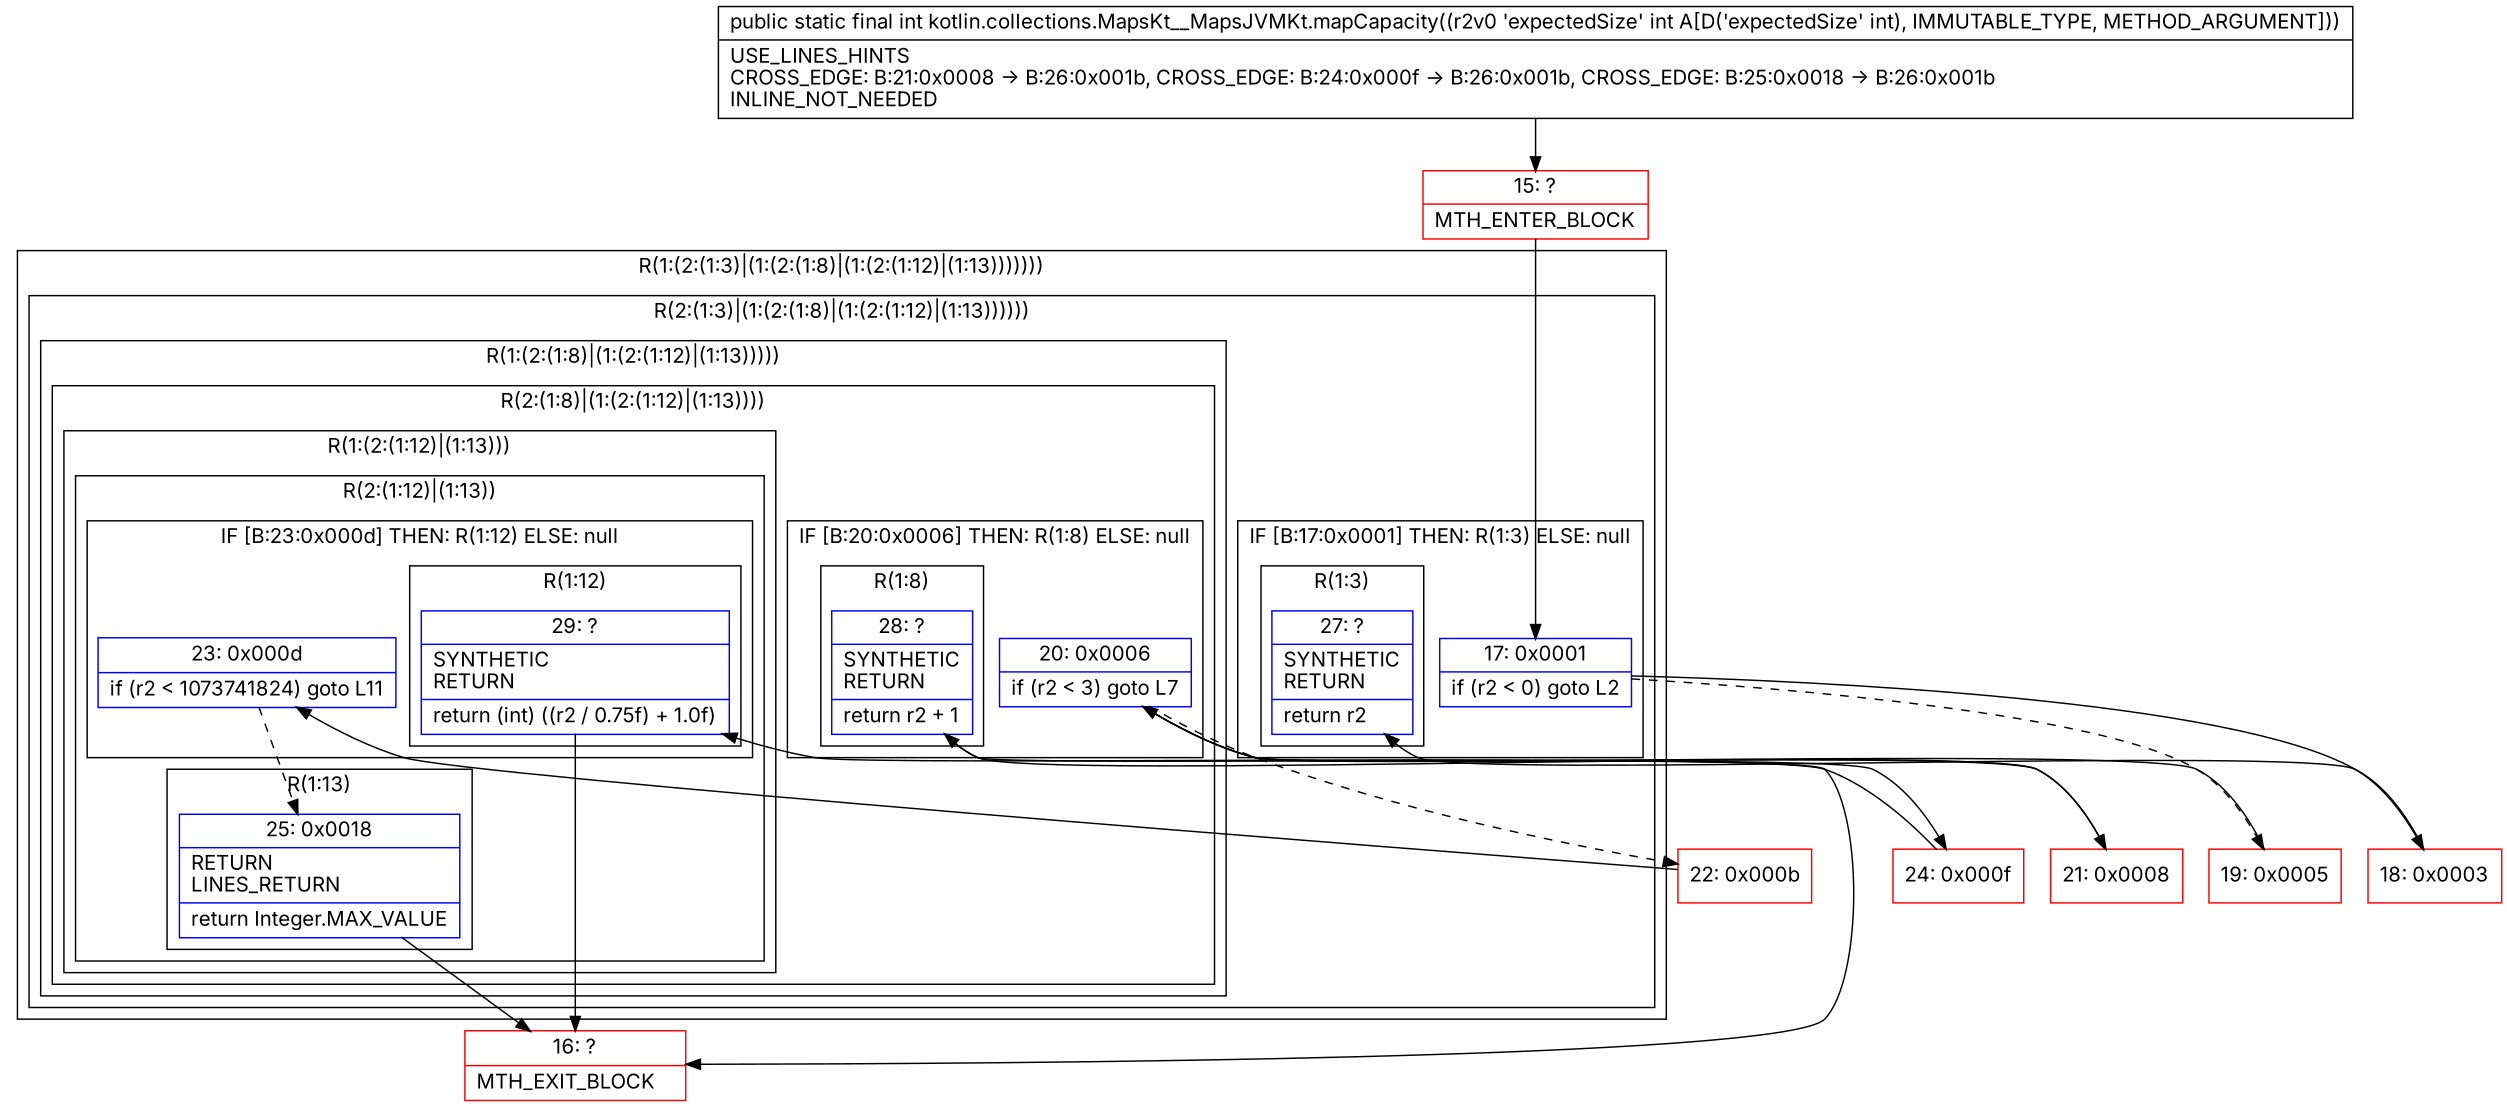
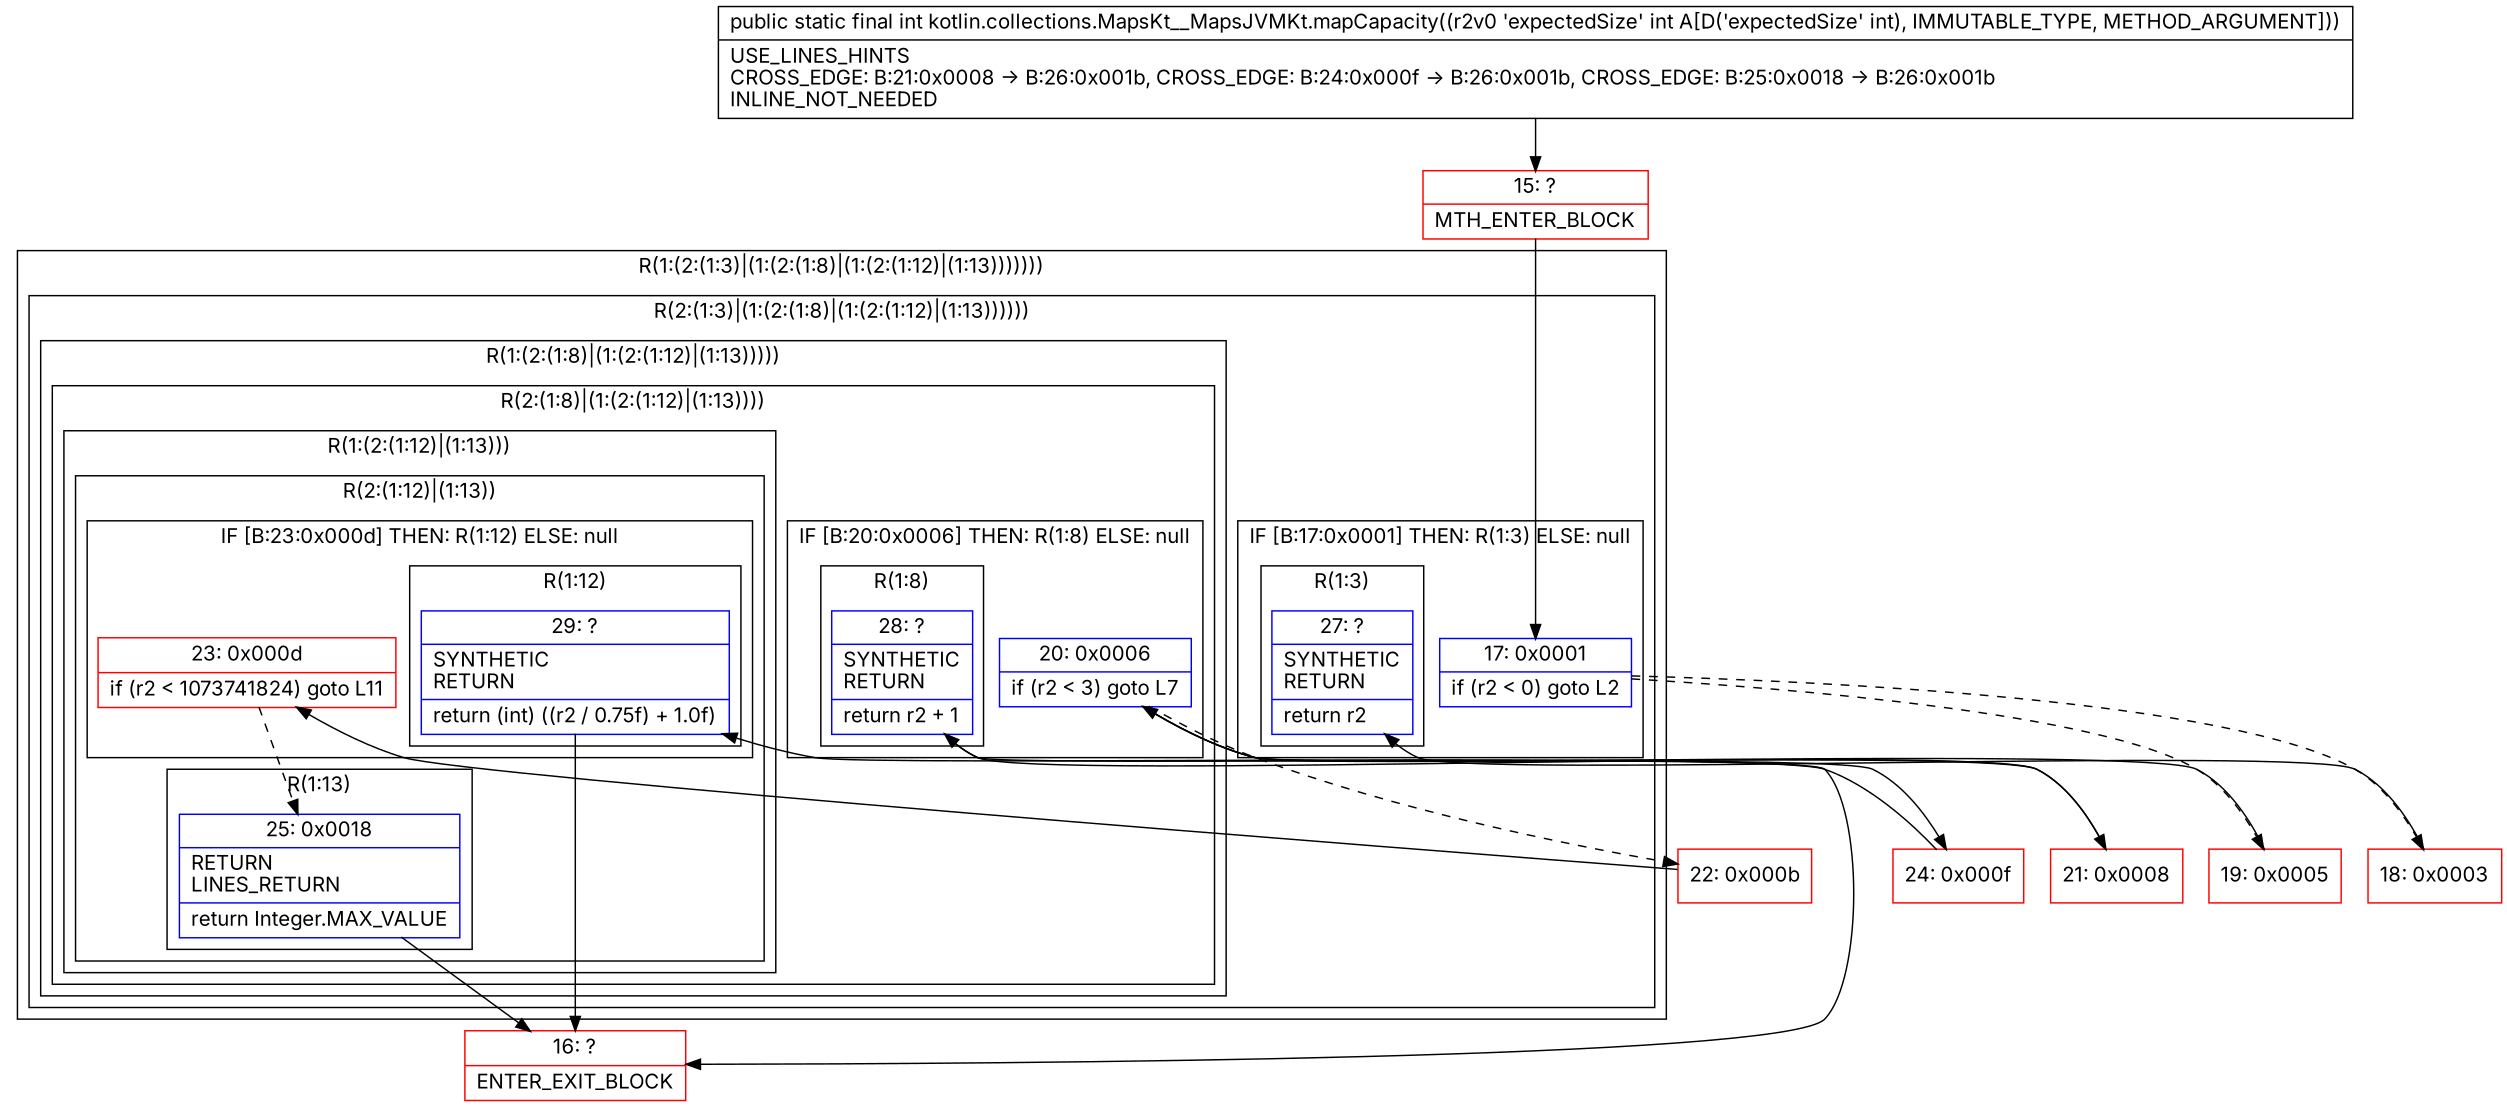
(247, 673) -> (247, 673)
(2043, 701) -> (2043, 701)
(567, 1082) -> (575, 1082)
